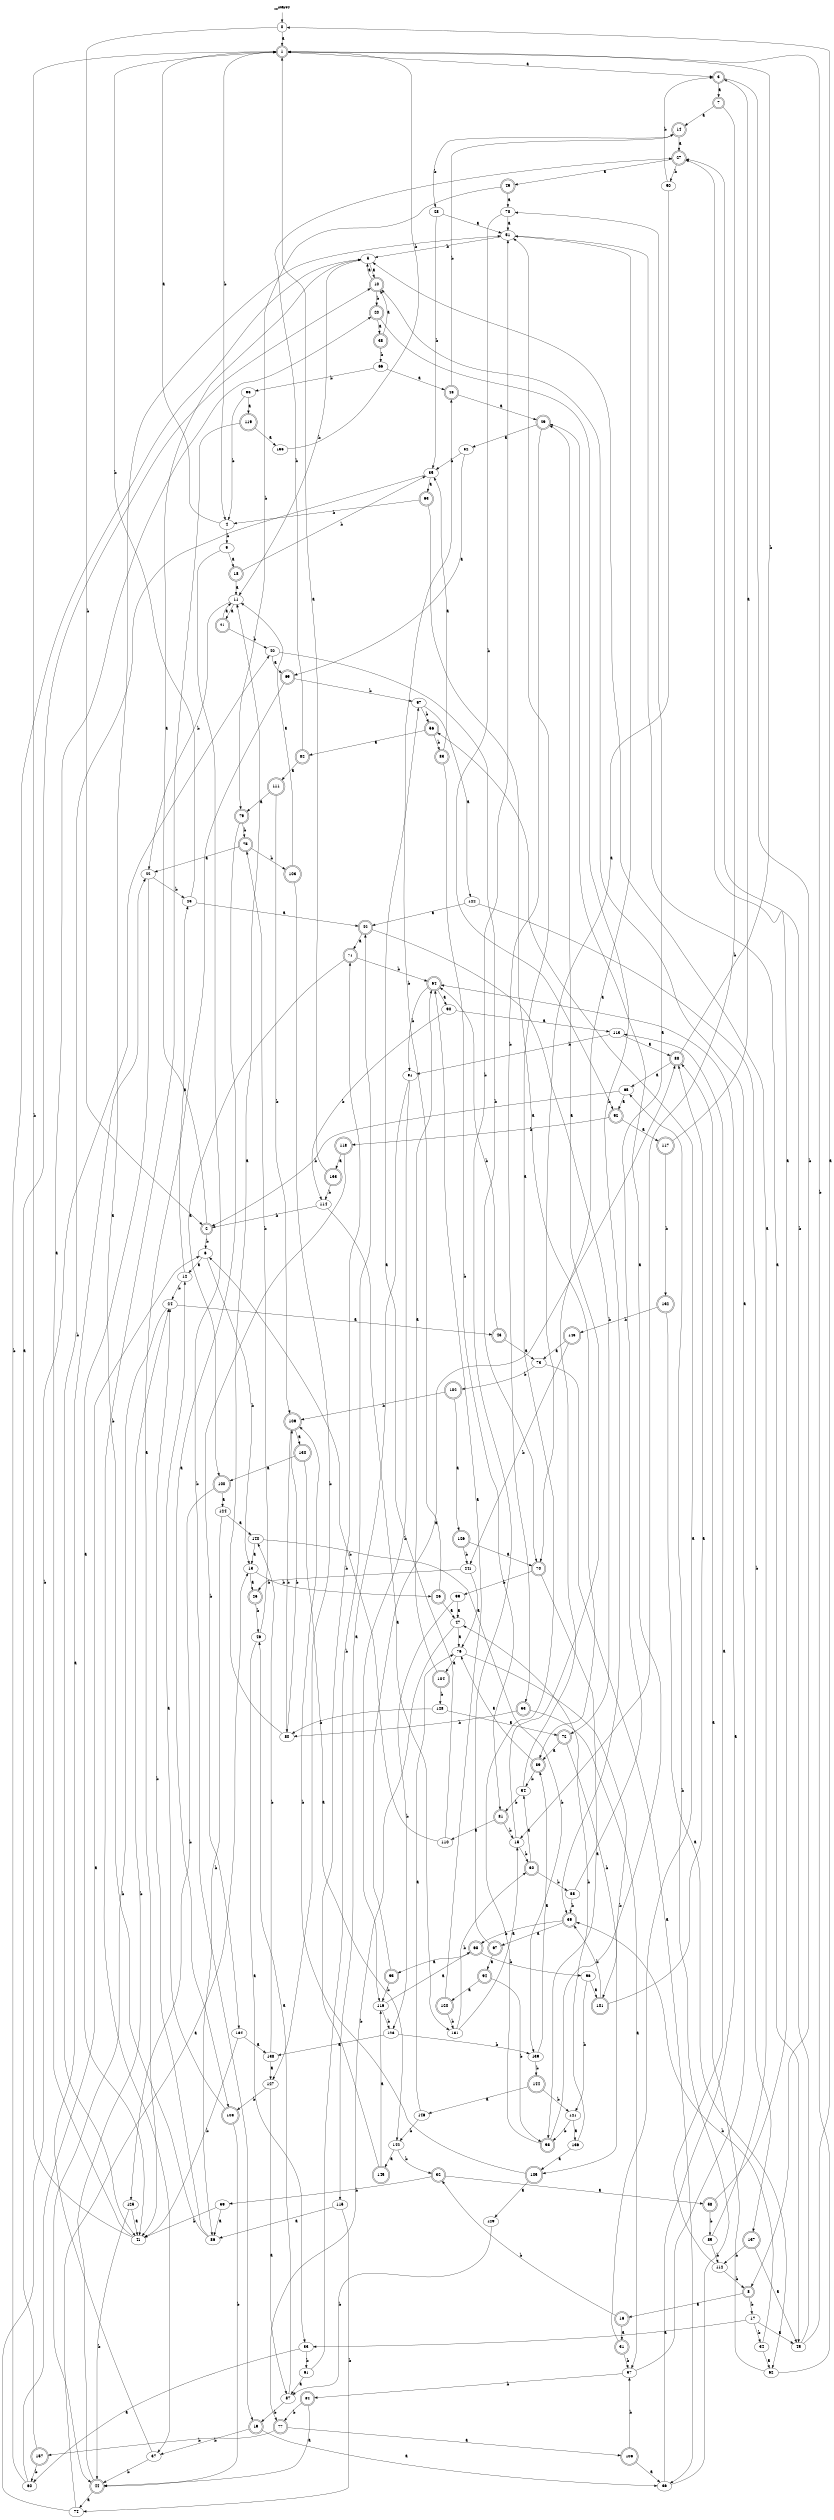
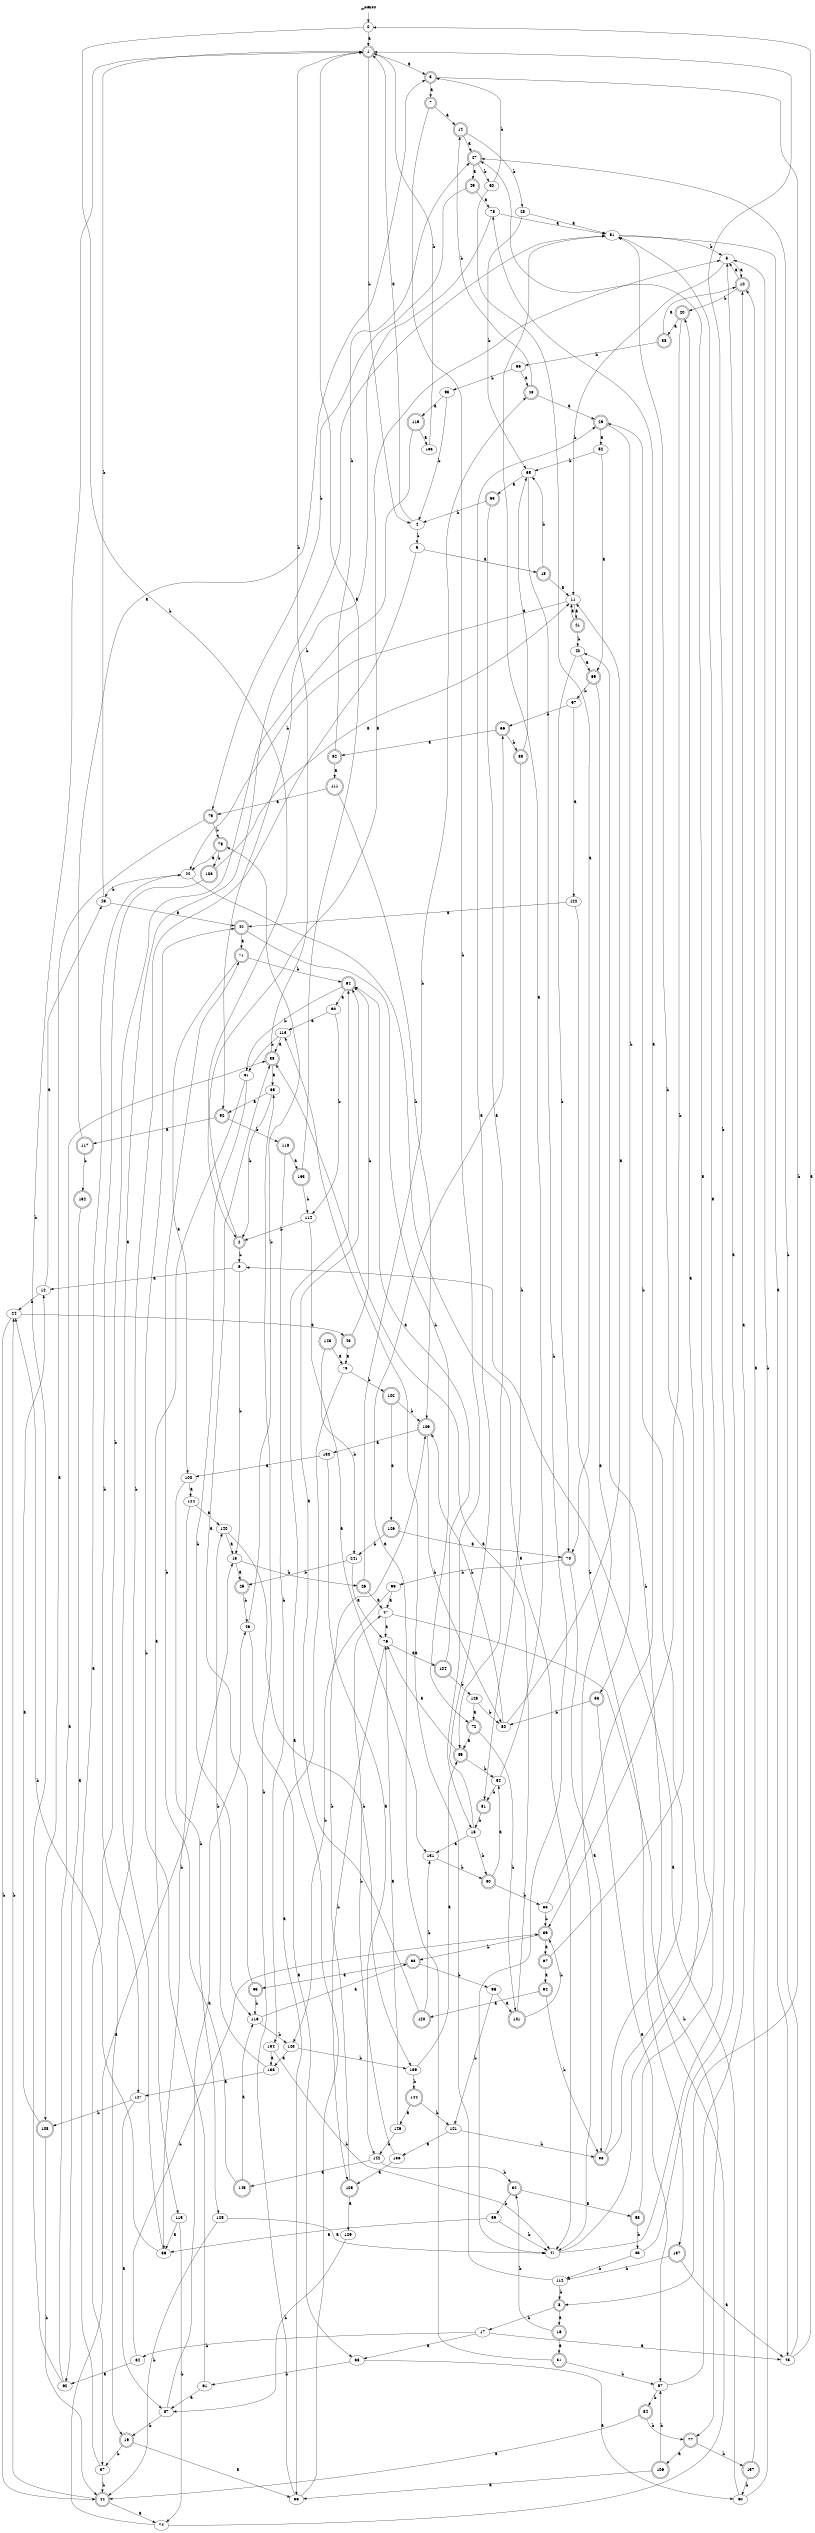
(640, 1265) -> (644, 1290)
(622, 1319) -> none
(303, 1453) -> (327, 1455)
(222, 1484) -> (189, 1478)
(445, 1843) -> none
(507, 1951) -> (453, 1844)
